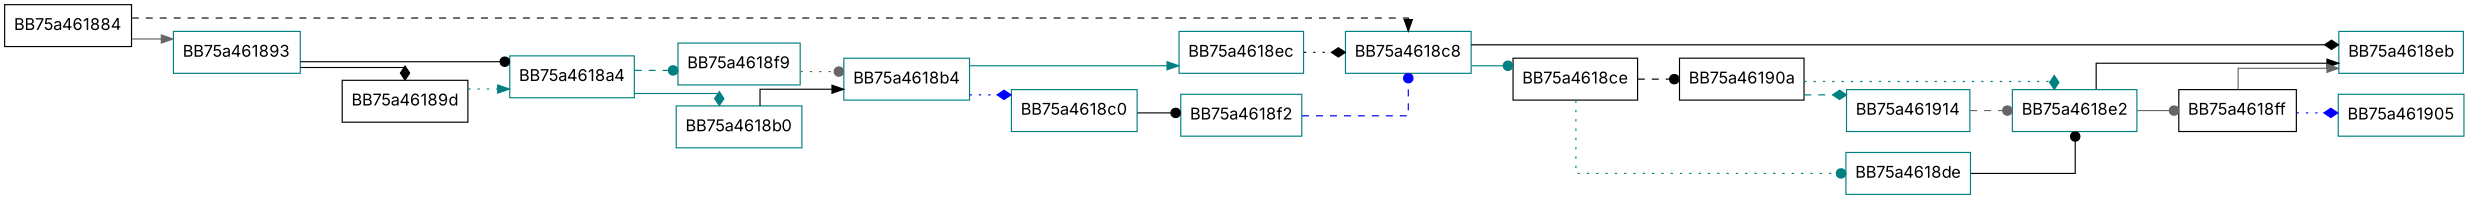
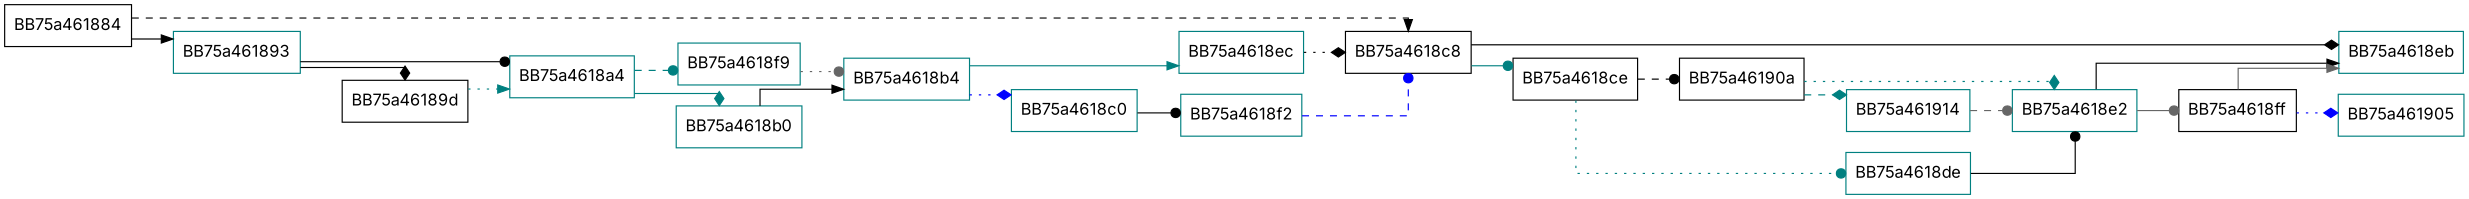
(147, 39) -> (147, 39)
(1408, 52) -> (1408, 52)
